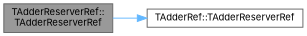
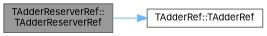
(225, 18) -> (205, 18)
